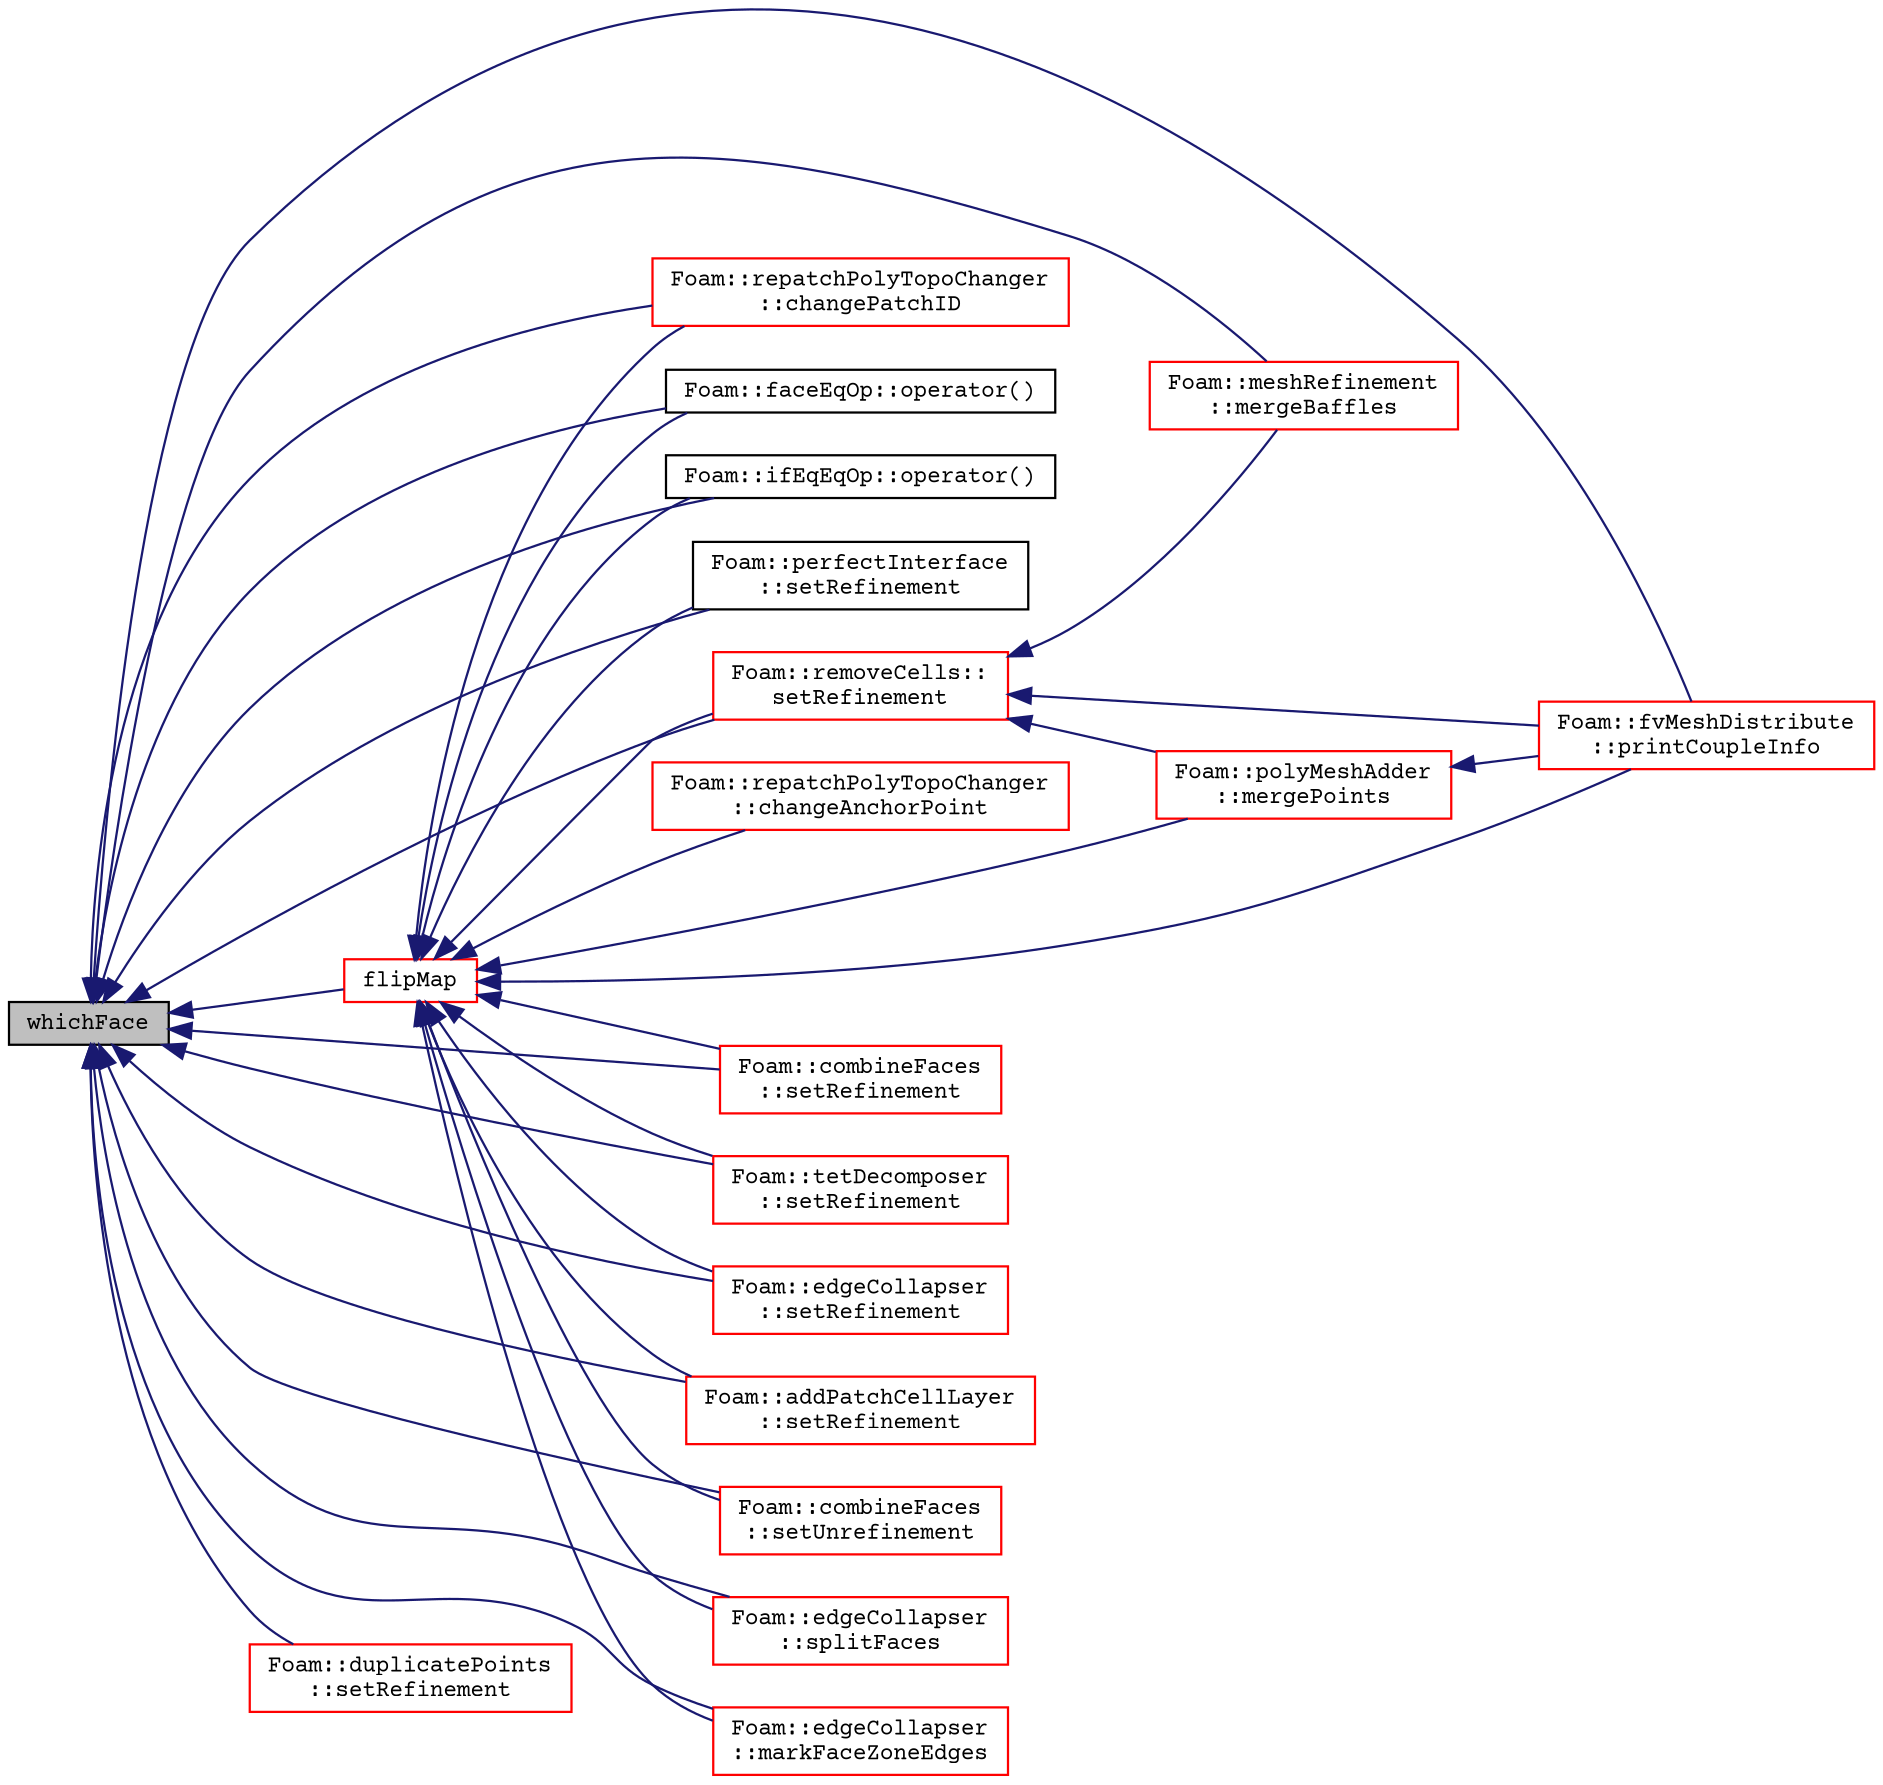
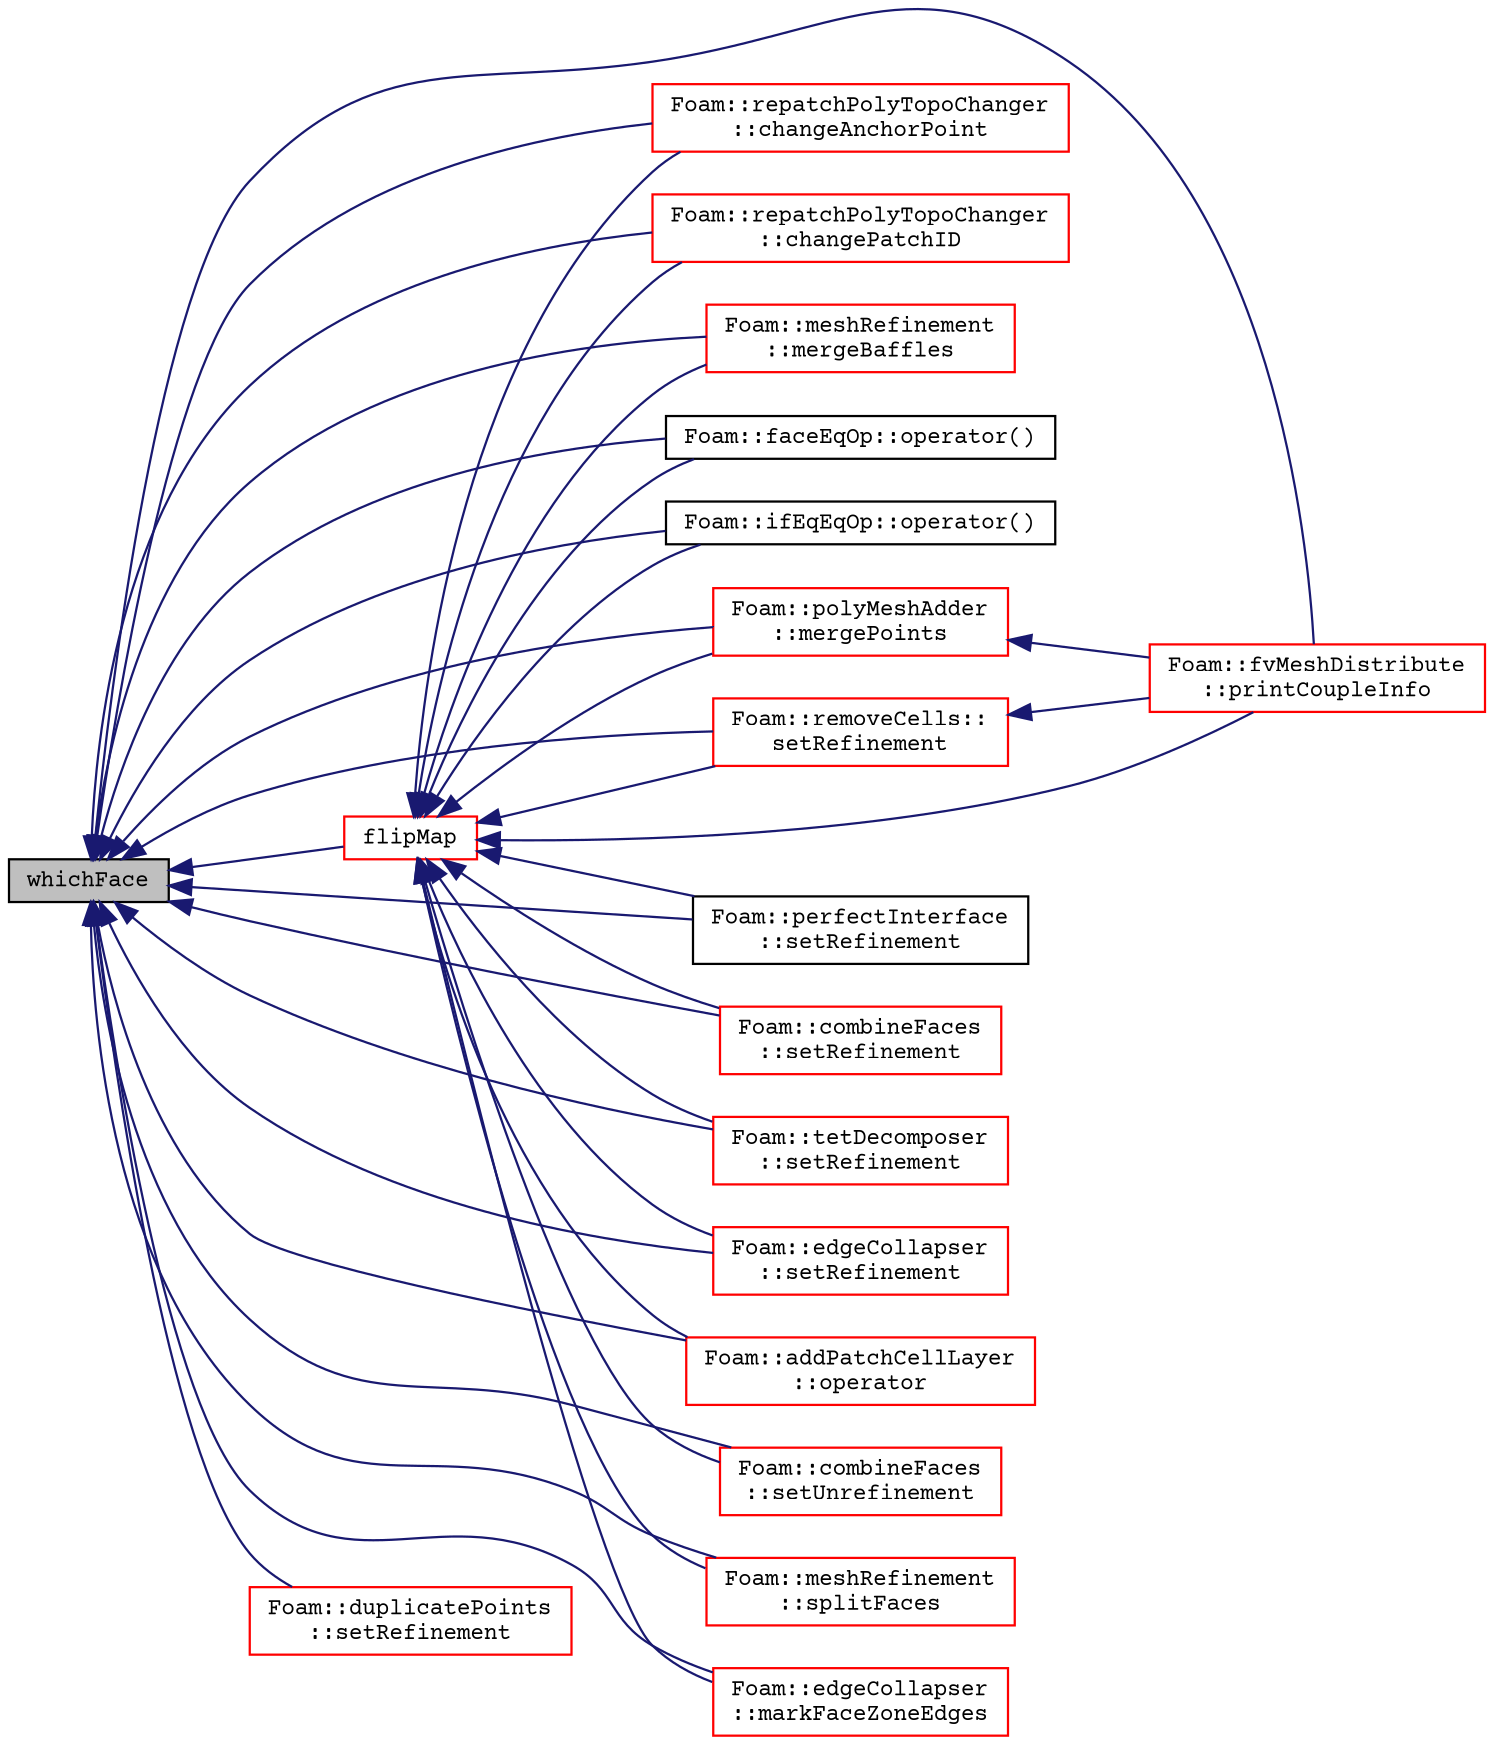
none -> (214, 342)
(1167, 554) -> (512, 574)
(1093, 738) -> (396, 681)
(861, 1410) -> (861, 1371)
(861, 1631) -> (861, 1592)
